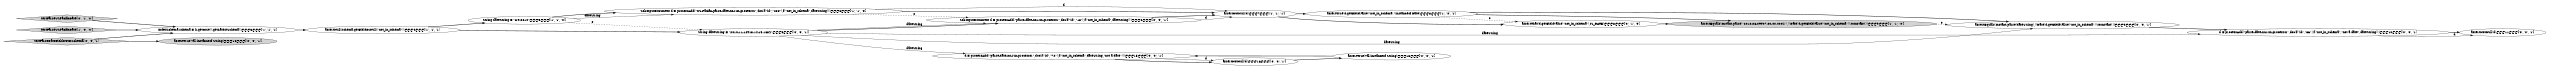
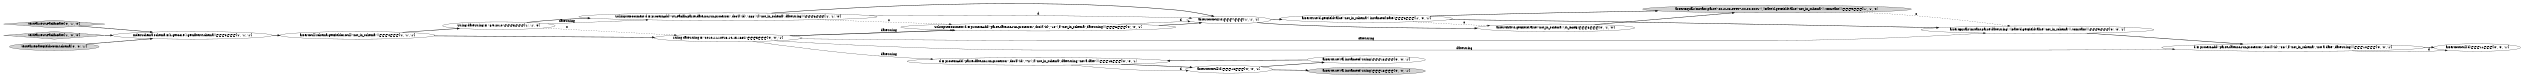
(67, 41) -> (54, 47)
(143, 41) -> (1289, 70)
